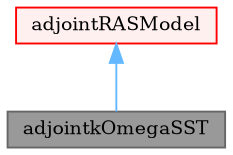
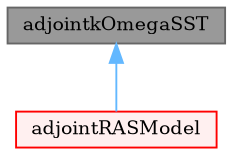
(116, 87) -> (116, 87)
